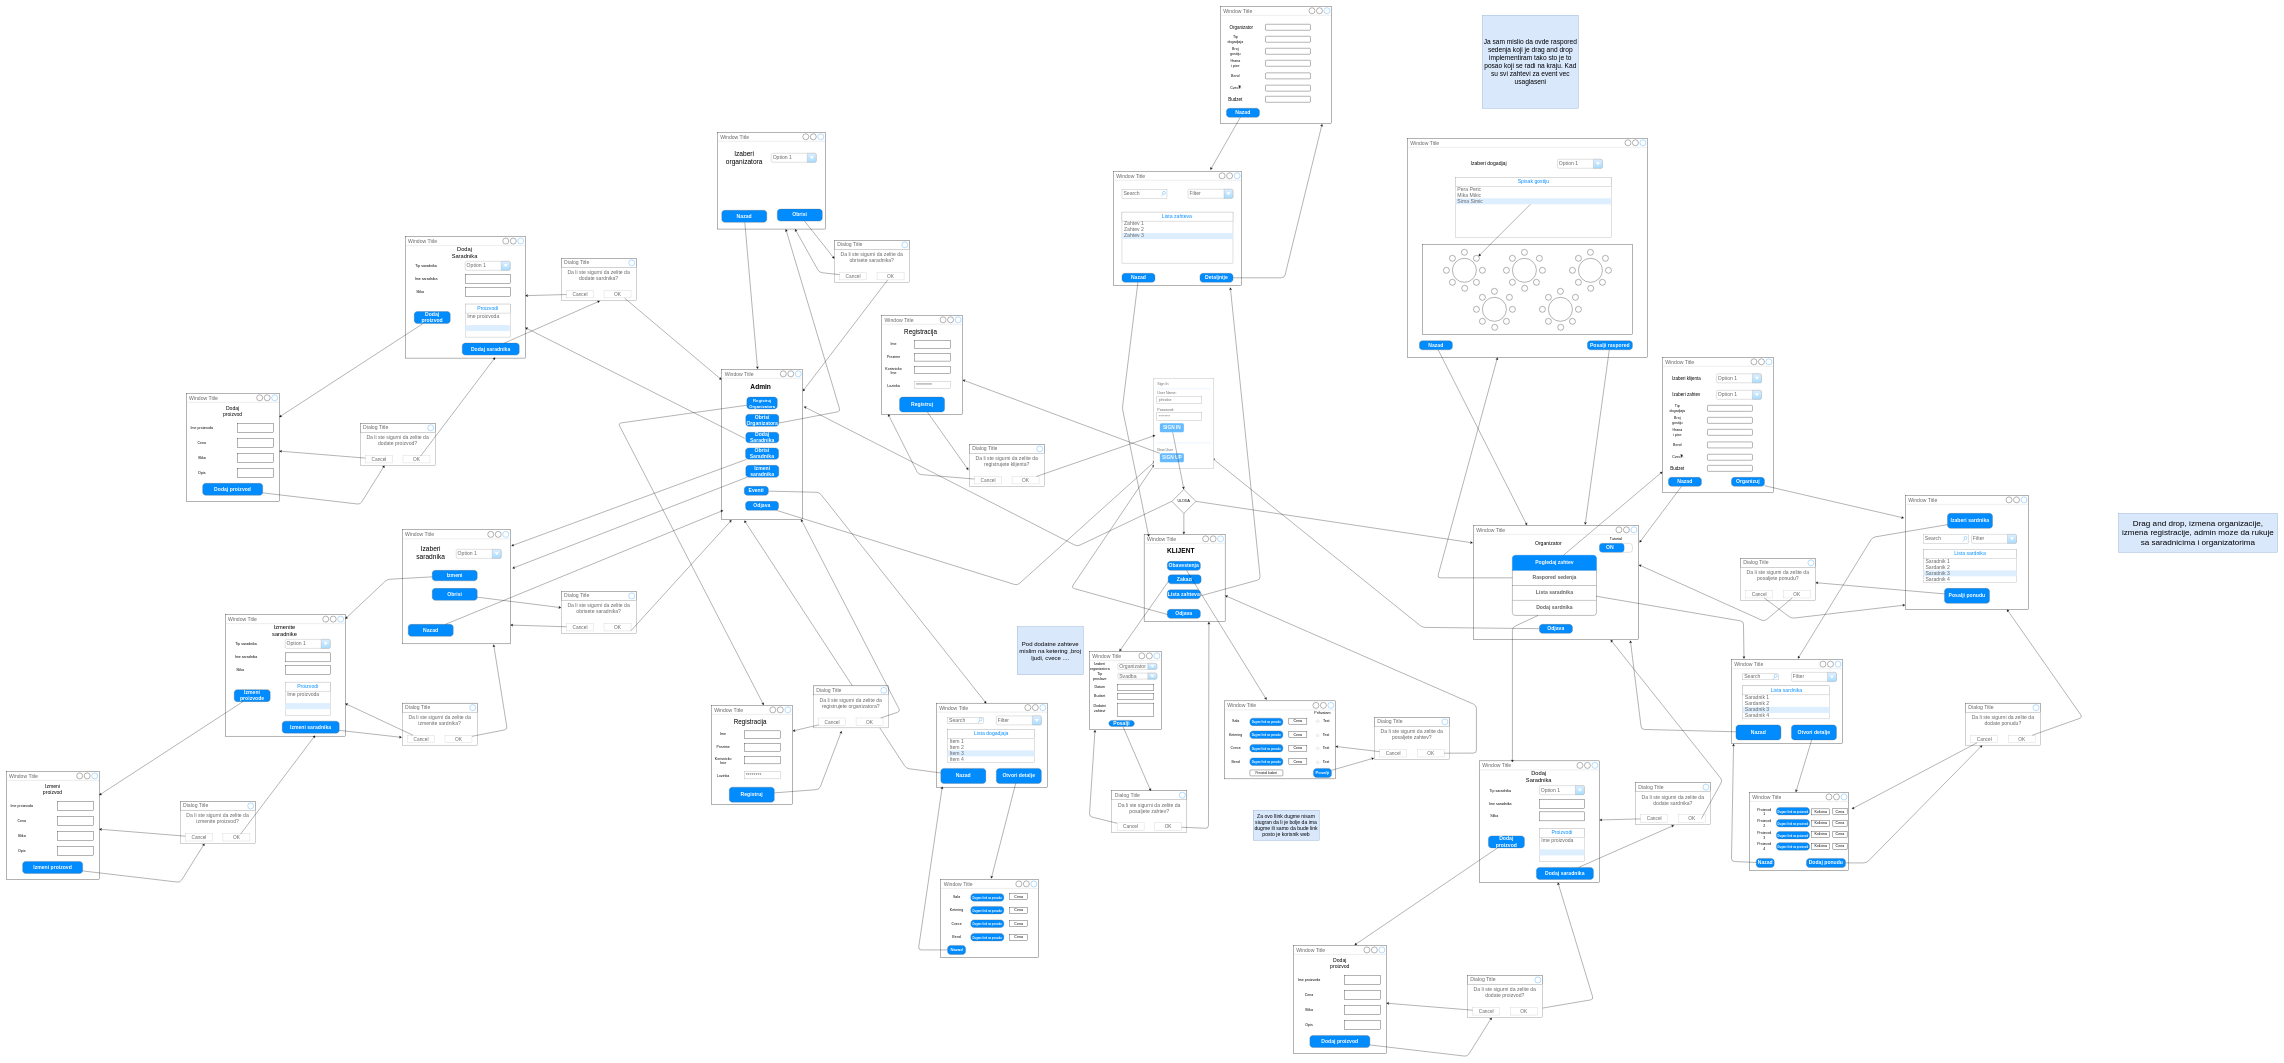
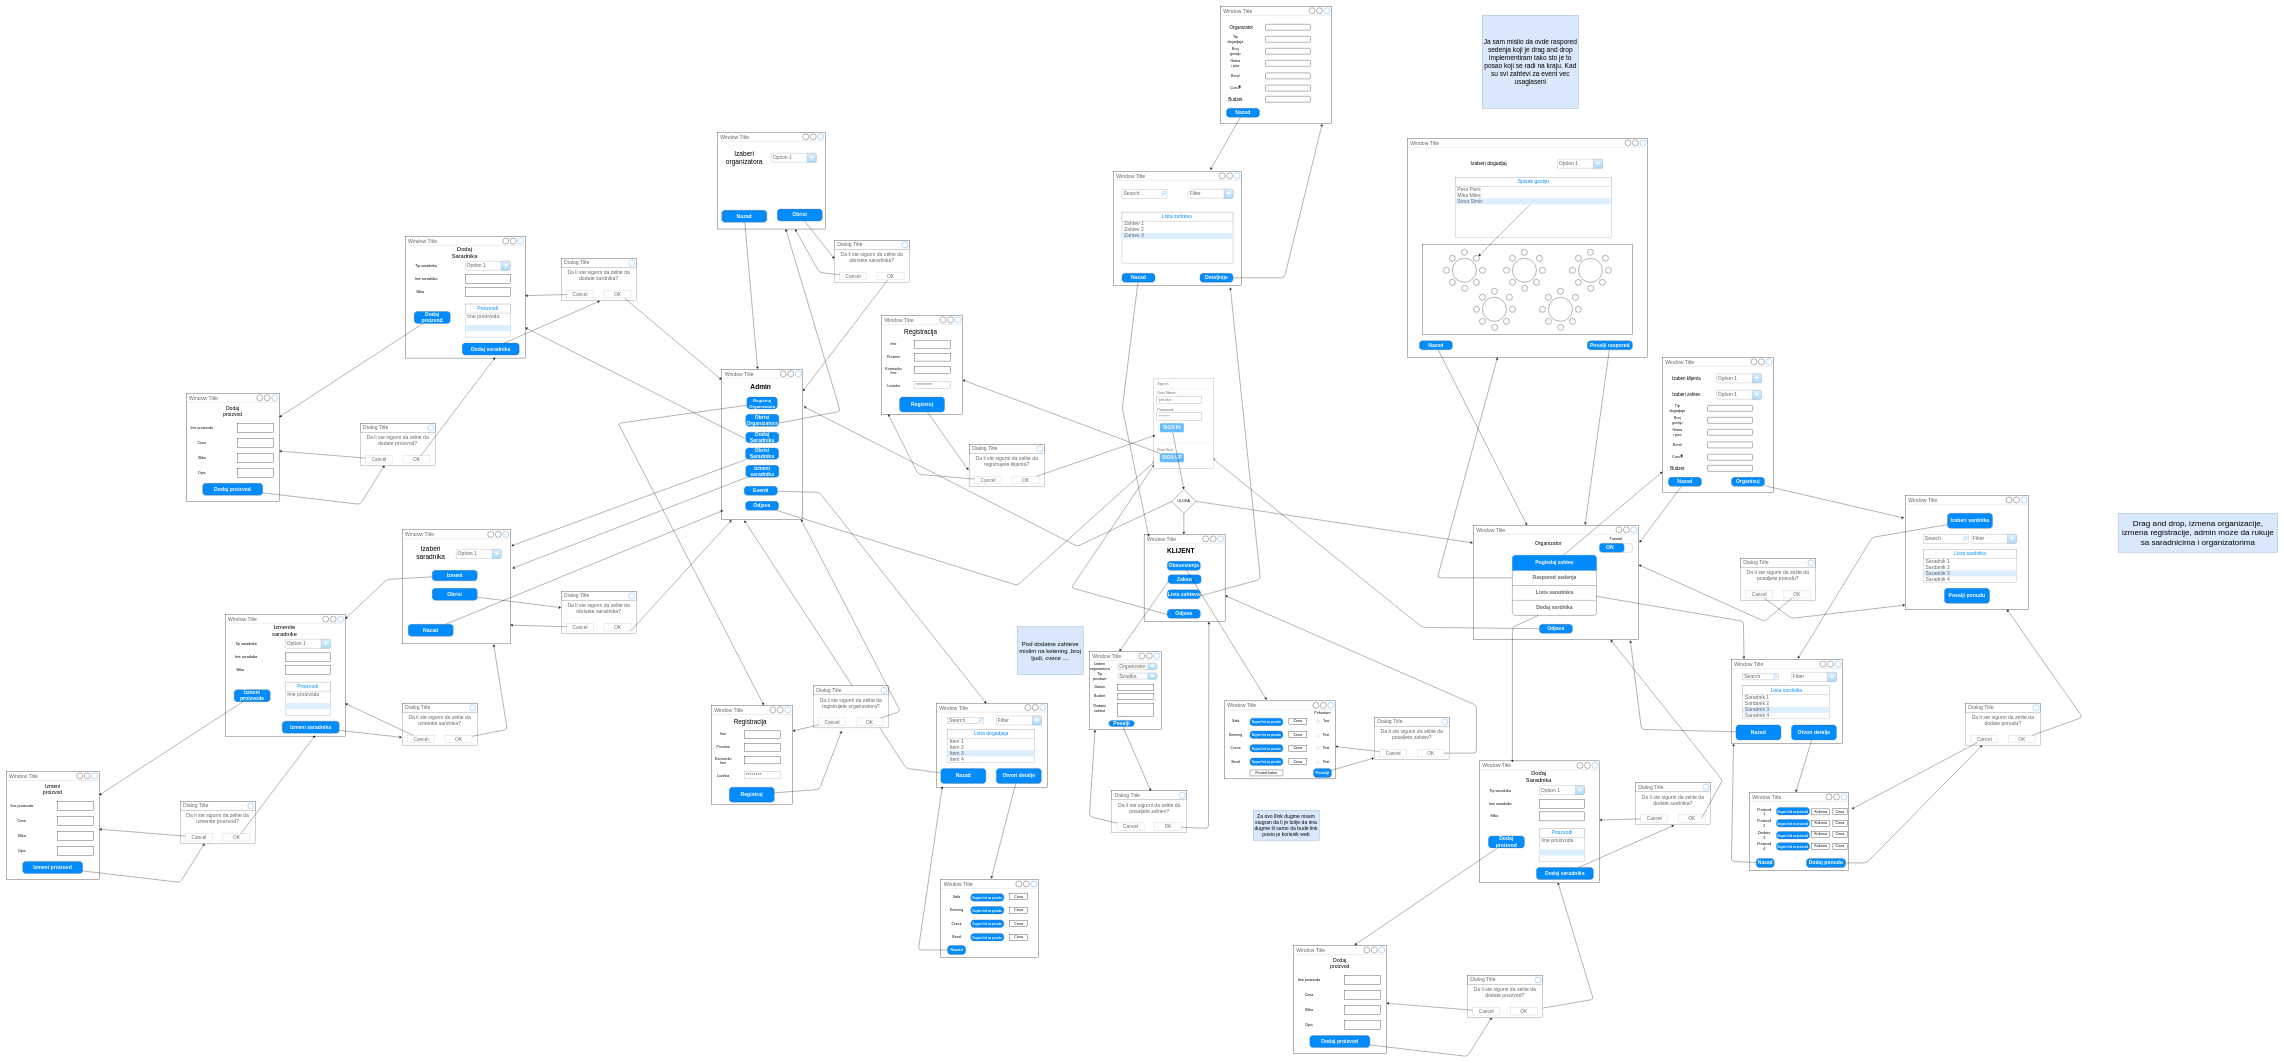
(756, 491) -> (761, 491)
(1818, 583) -> none
(1764, 835) -> (1764, 835)
